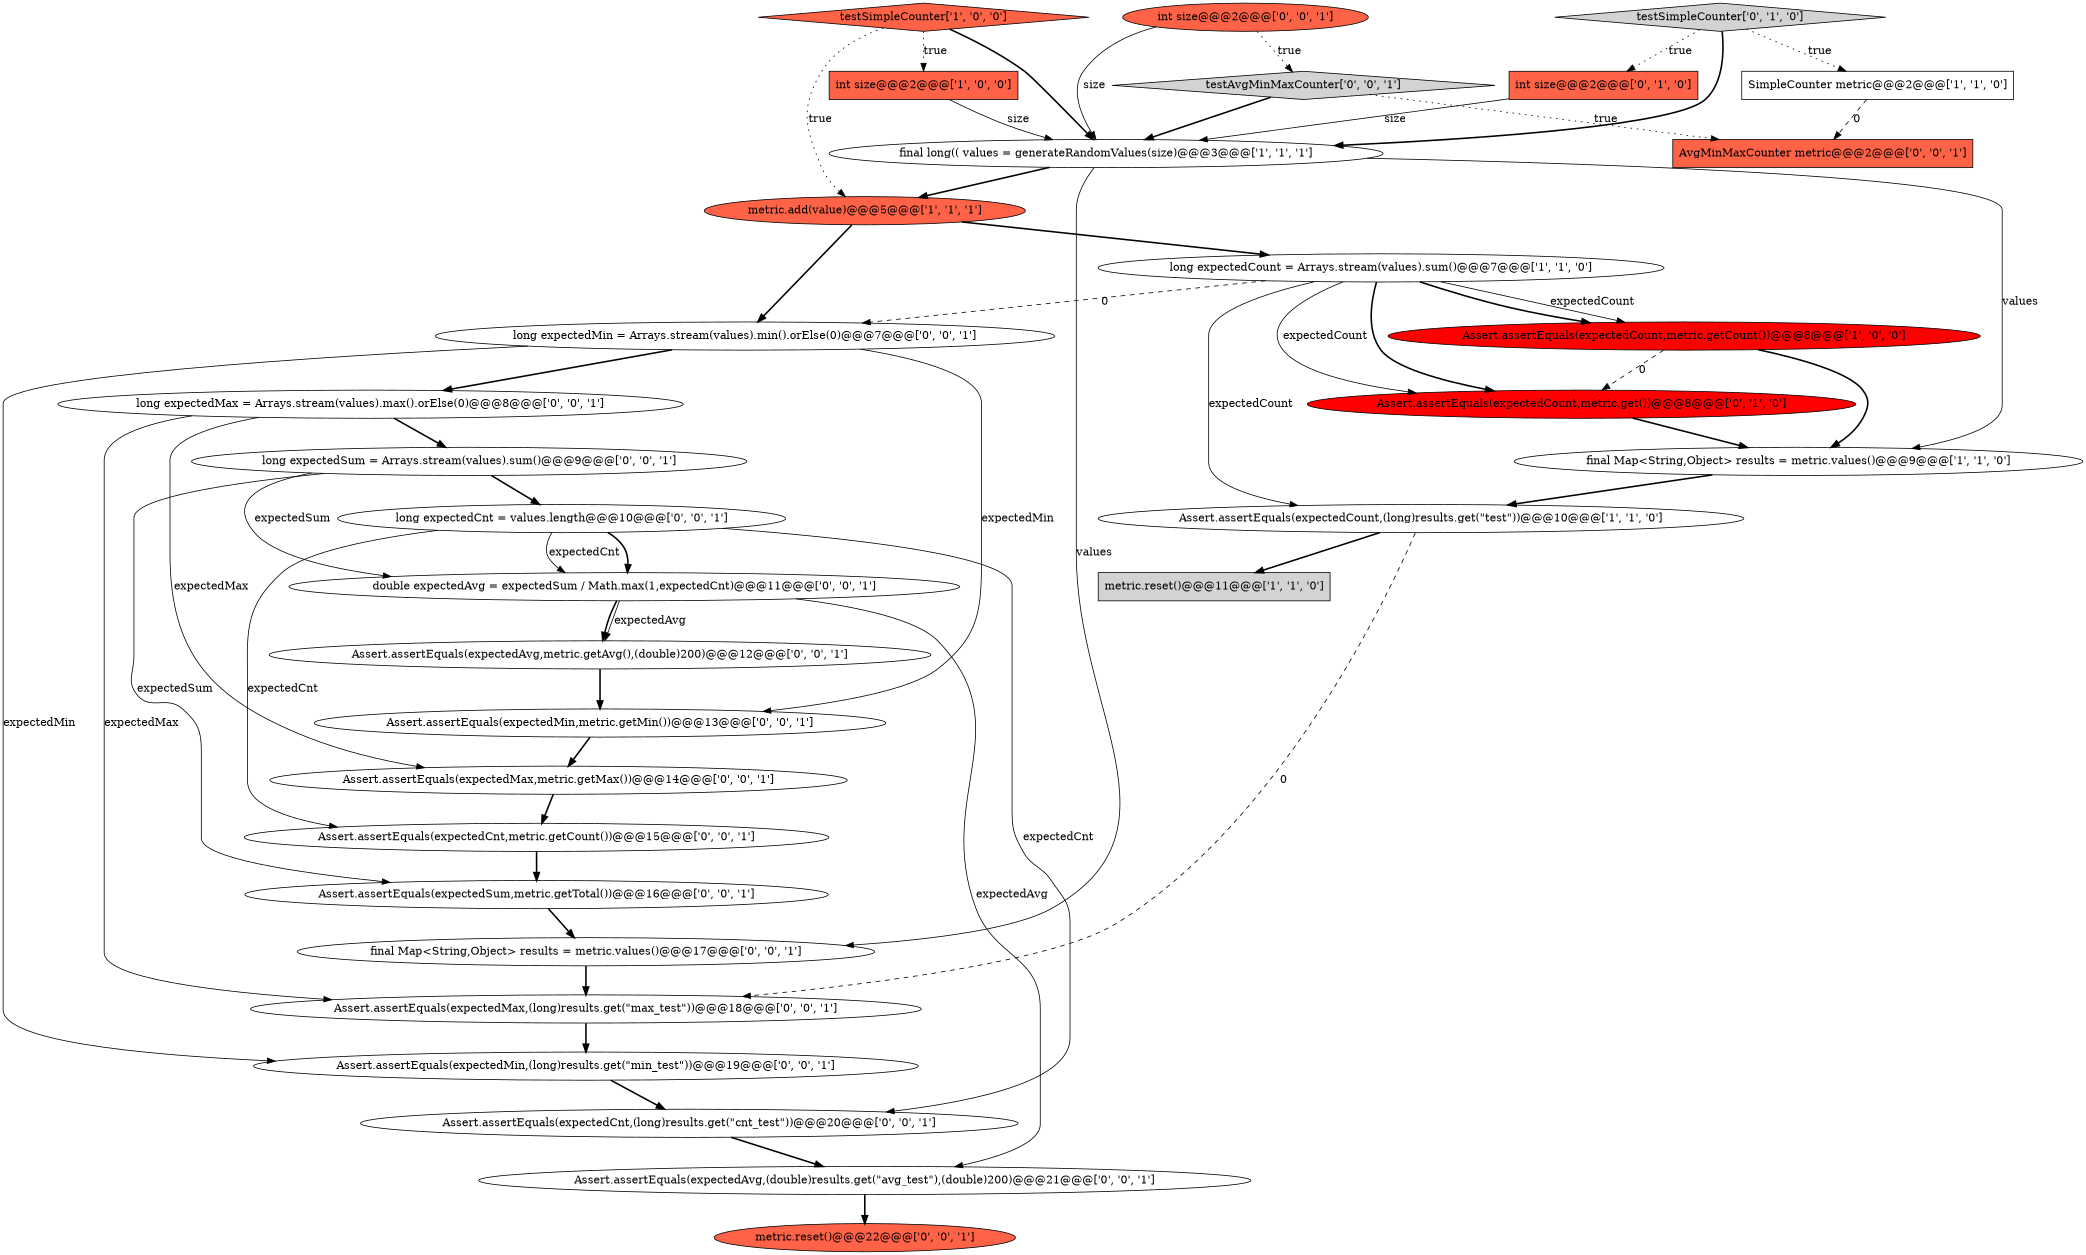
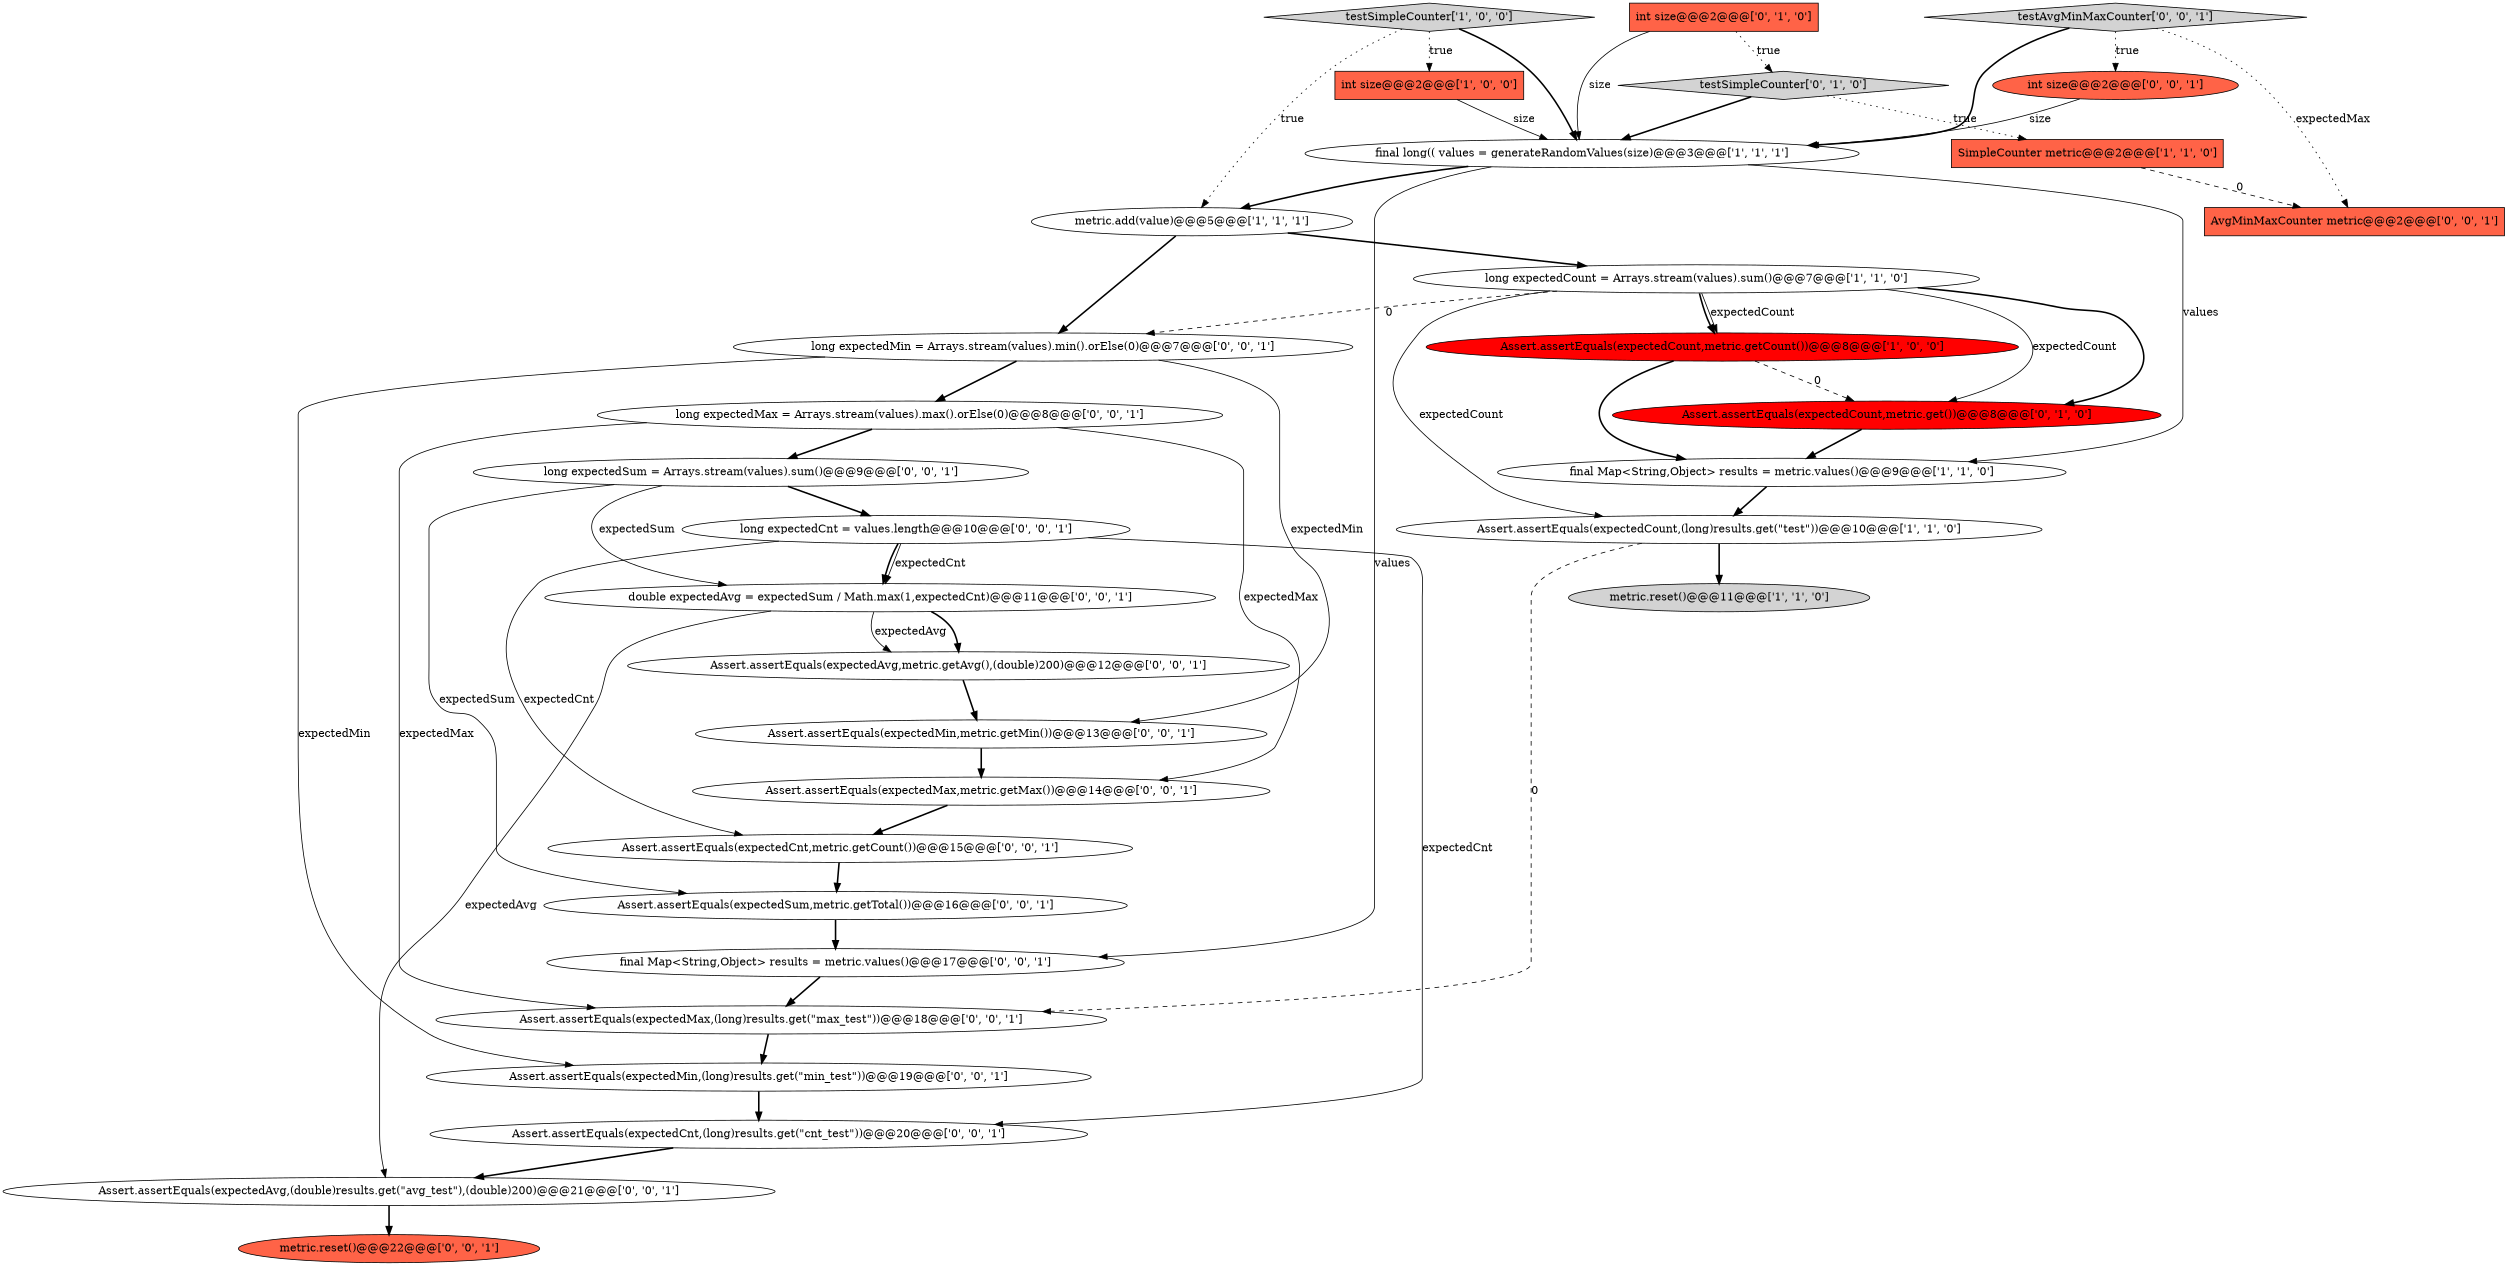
(924, 17) -> (1429, 17)
(1667, 48) -> (1751, 49)
(1272, 49) -> (2116, 47)
(1878, 85) -> (2087, 154)
(1606, 119) -> (2333, 119)
(865, 211) -> (1192, 222)
(1214, 587) -> (1719, 598)
